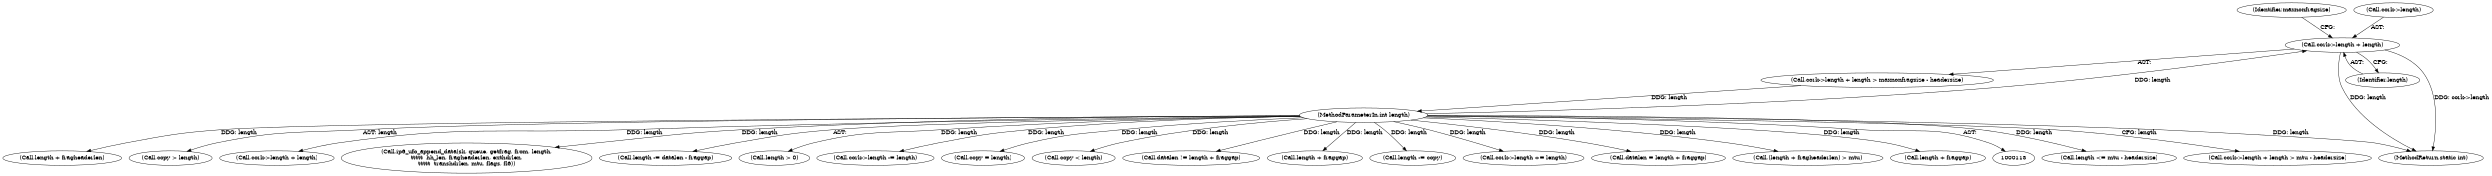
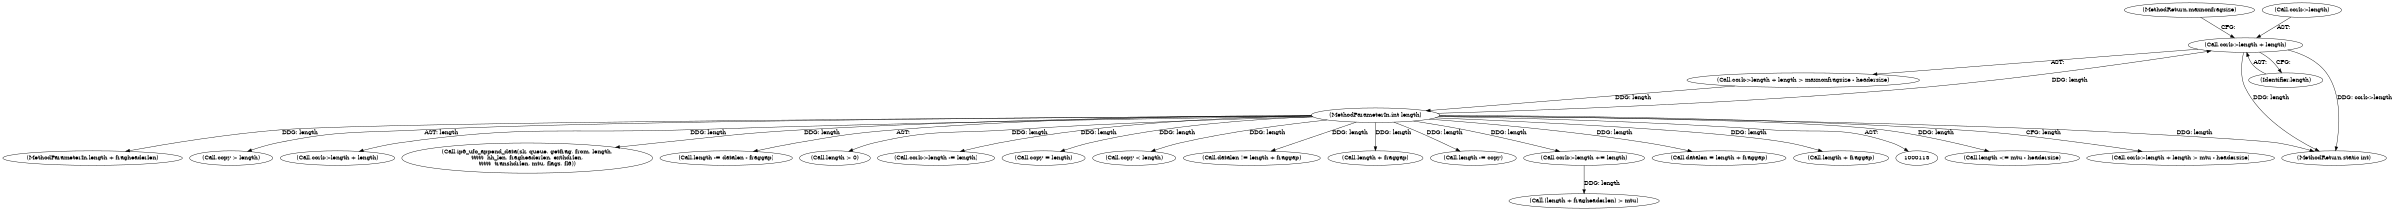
(2292, 10) -> (2189, 10)
(1599, 129) -> (1584, 177)
(62, 158) -> (93, 158)
